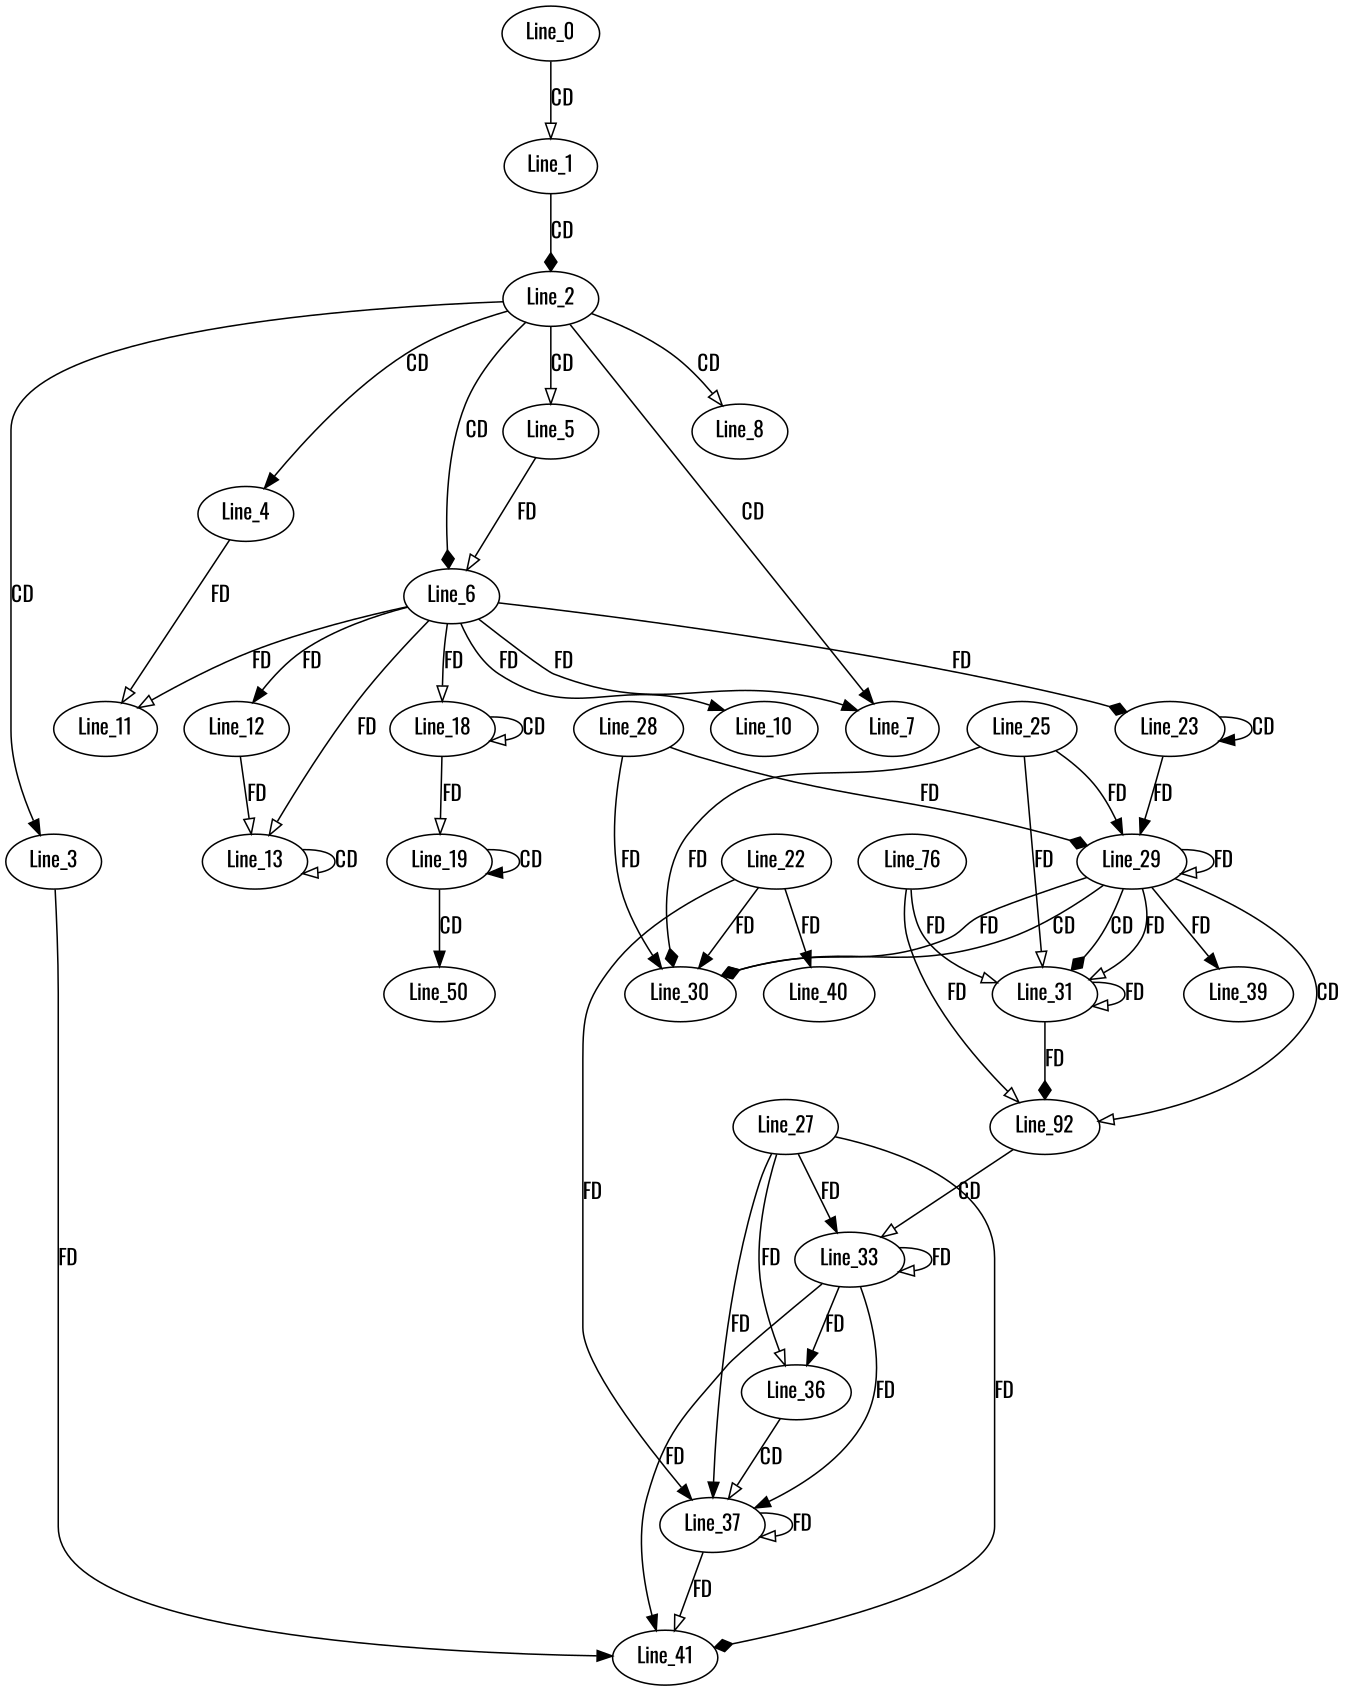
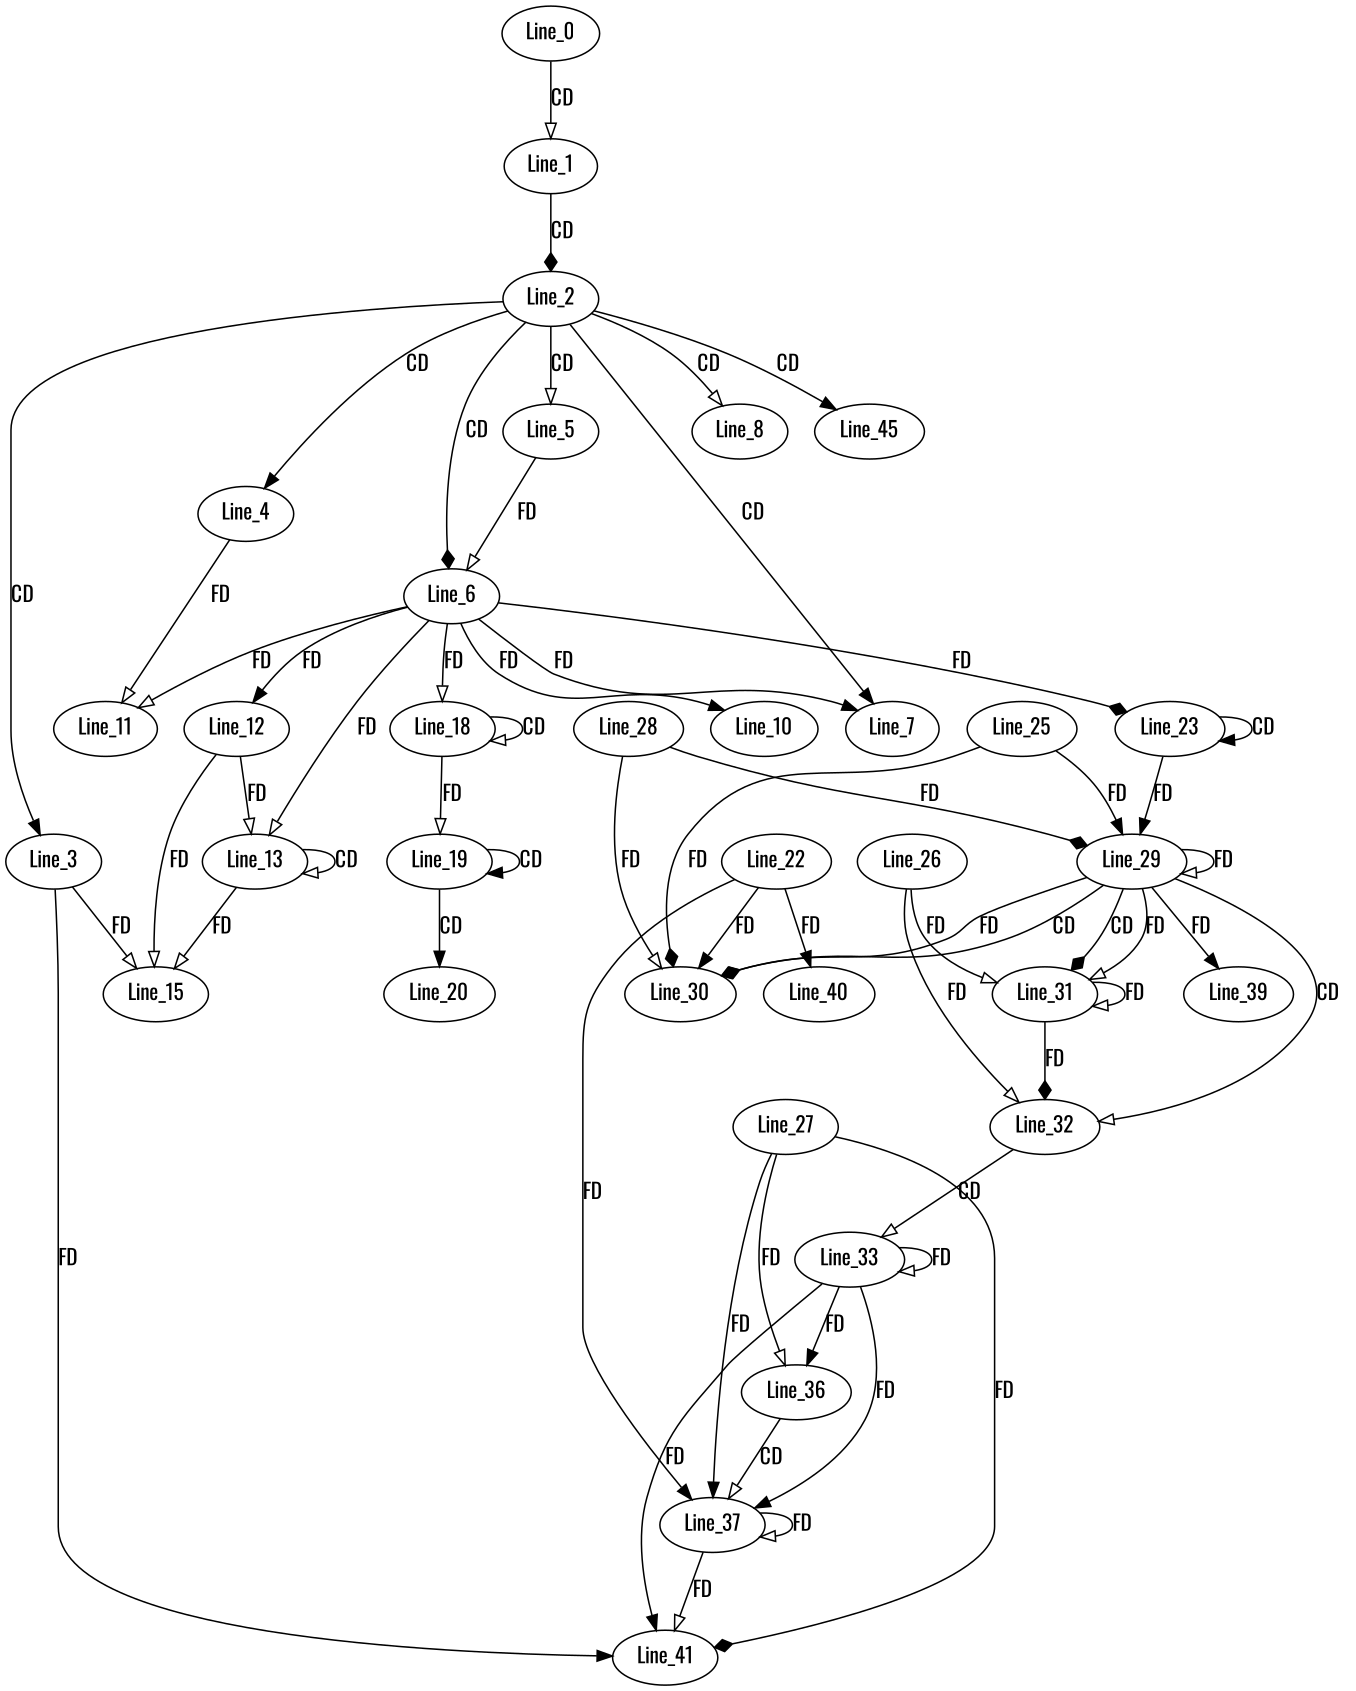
none -> (870, 432)
(1033, 854) -> none
(616, 860) -> (616, 860)
(912, 862) -> (912, 862)
none -> (156, 994)
(440, 994) -> (440, 994)
(1045, 1127) -> (1045, 1127)
(814, 1186) -> none
